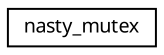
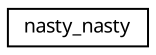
(82, 28) -> (78, 28)
